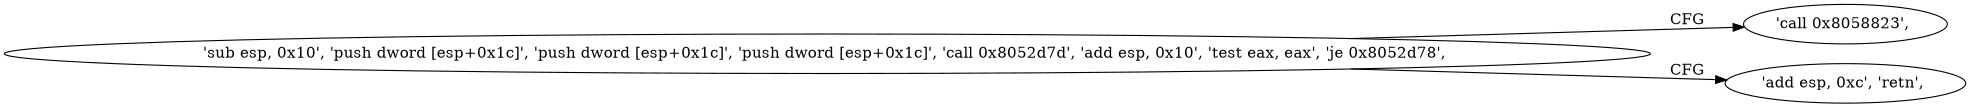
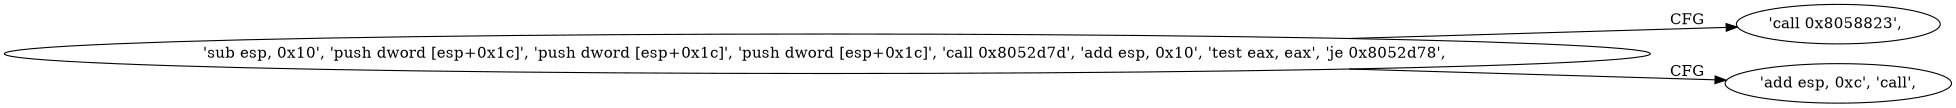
(1845, 83) -> (1838, 83)
